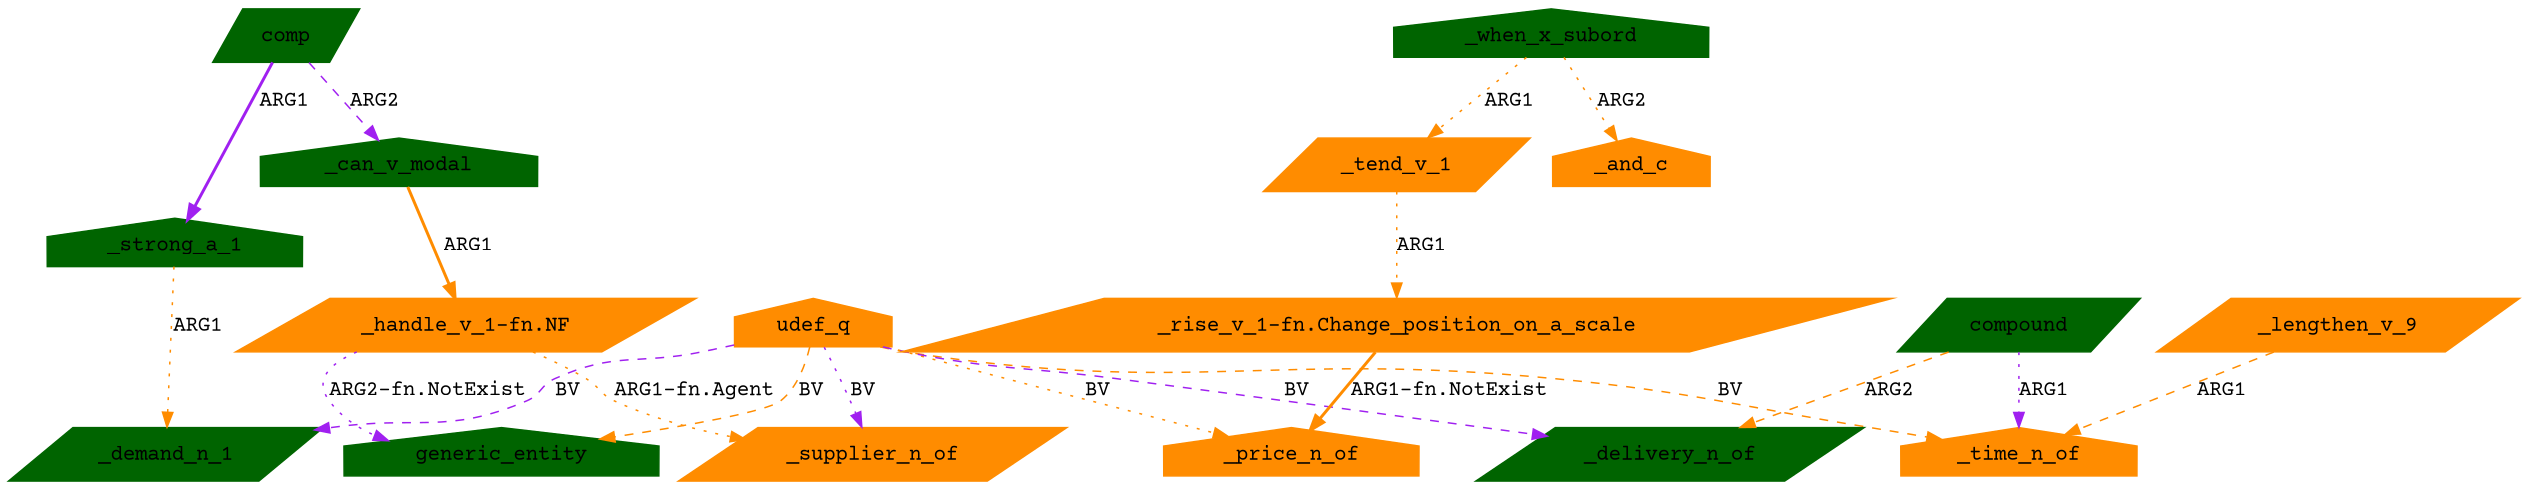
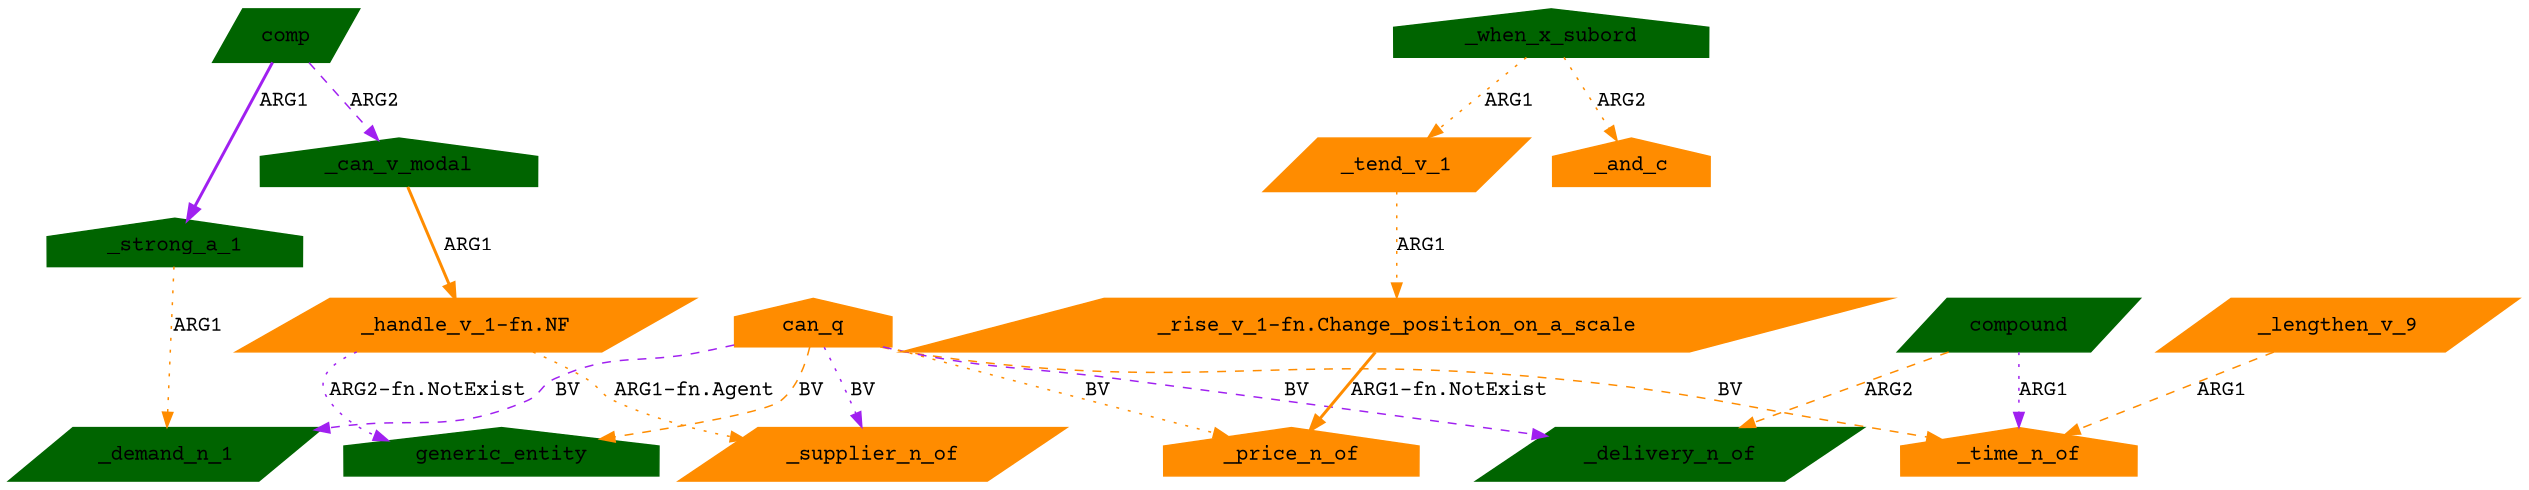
(813, 325) -> (813, 325)
